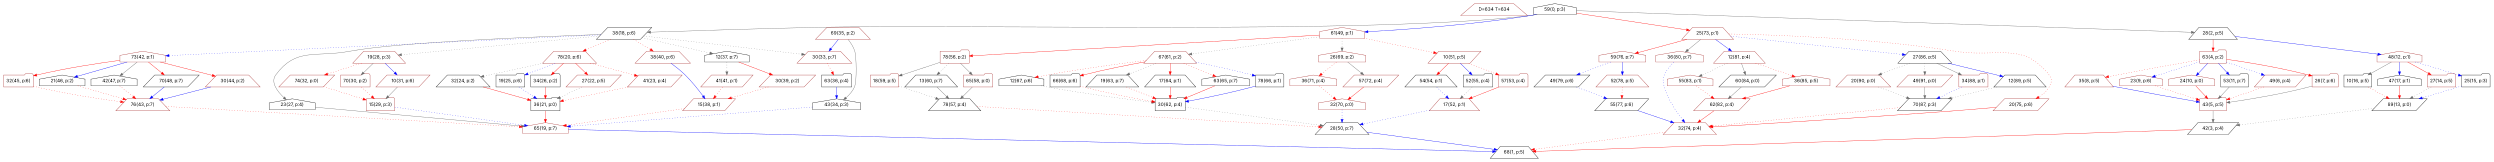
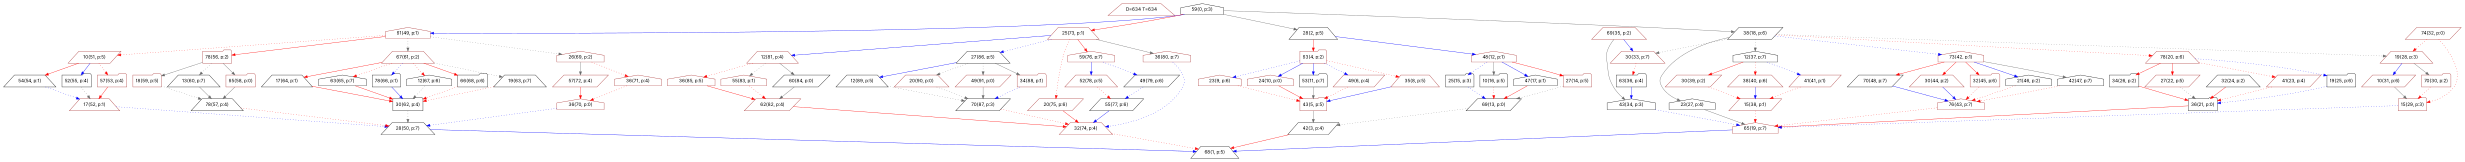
(642, 44) -> (1755, 67)
(727, 67) -> (1782, 68)
(345, 69) -> (2421, 44)
(514, 70) -> none
(2325, 81) -> none
(143, 105) -> (1961, 105)
(1342, 105) -> (580, 105)
